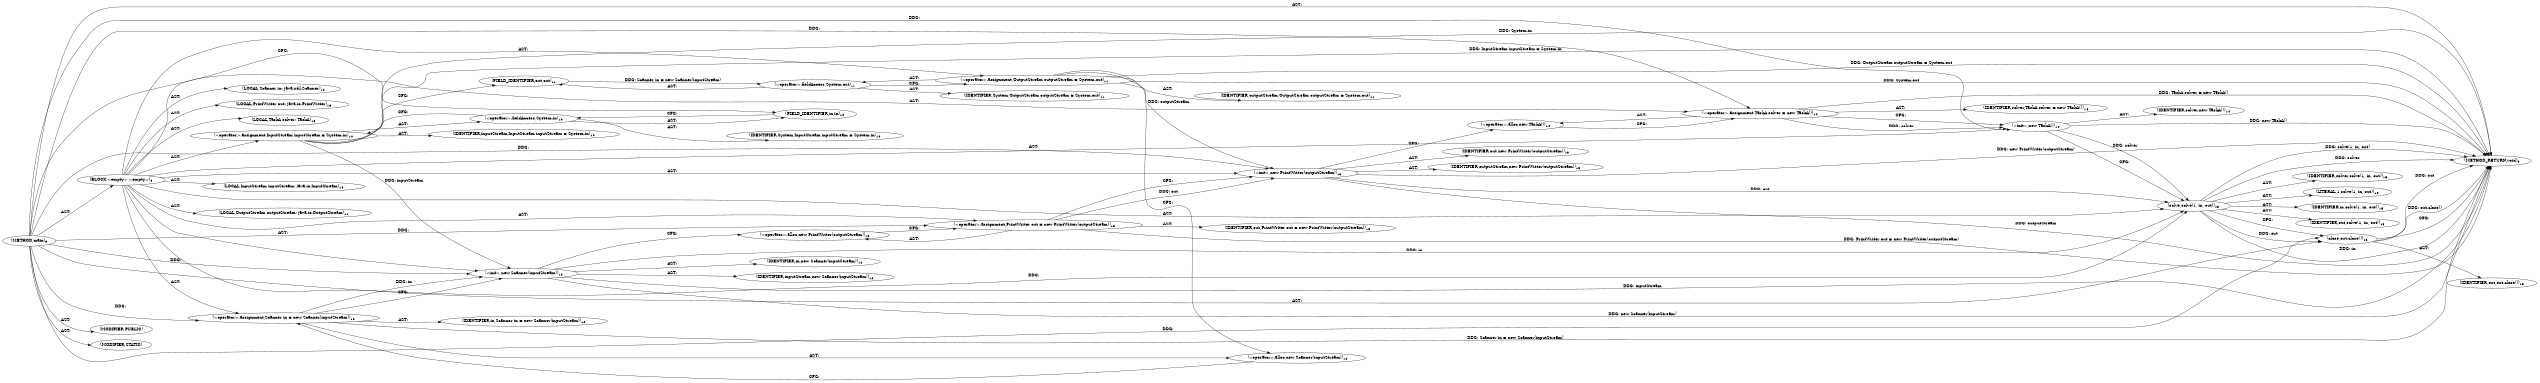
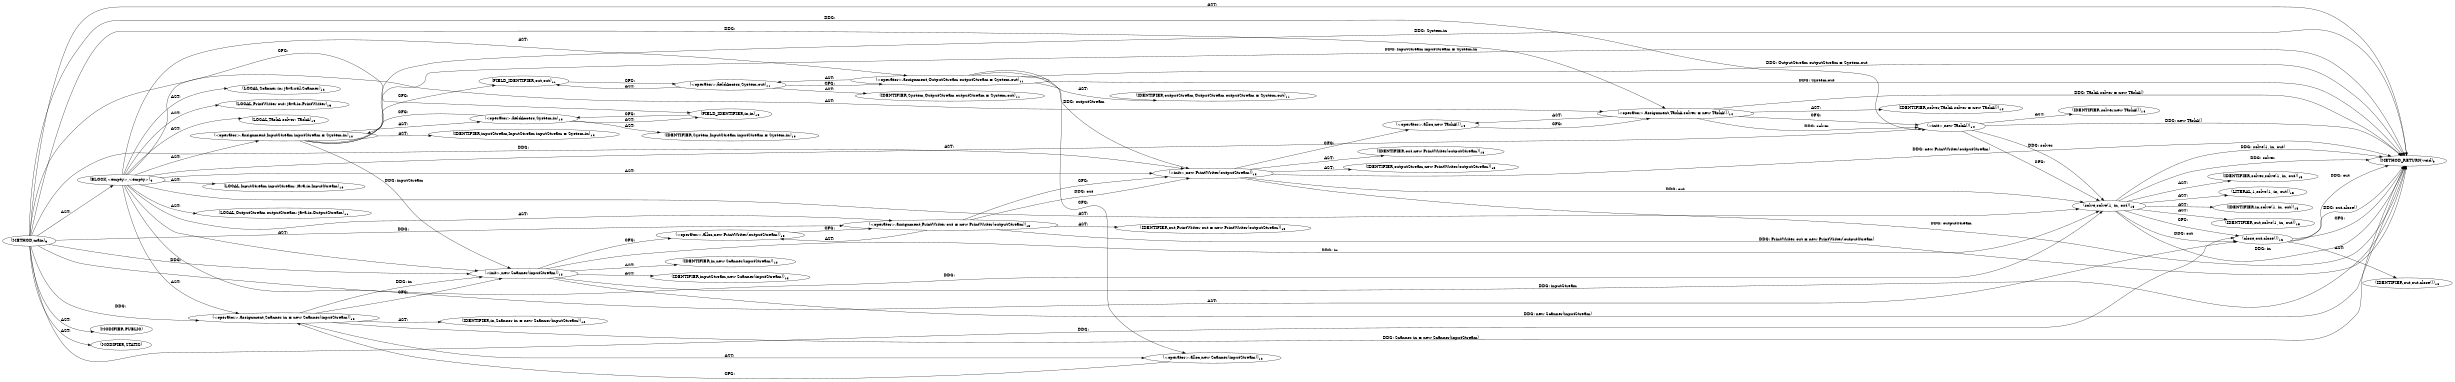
(673, 80) -> (631, 81)
